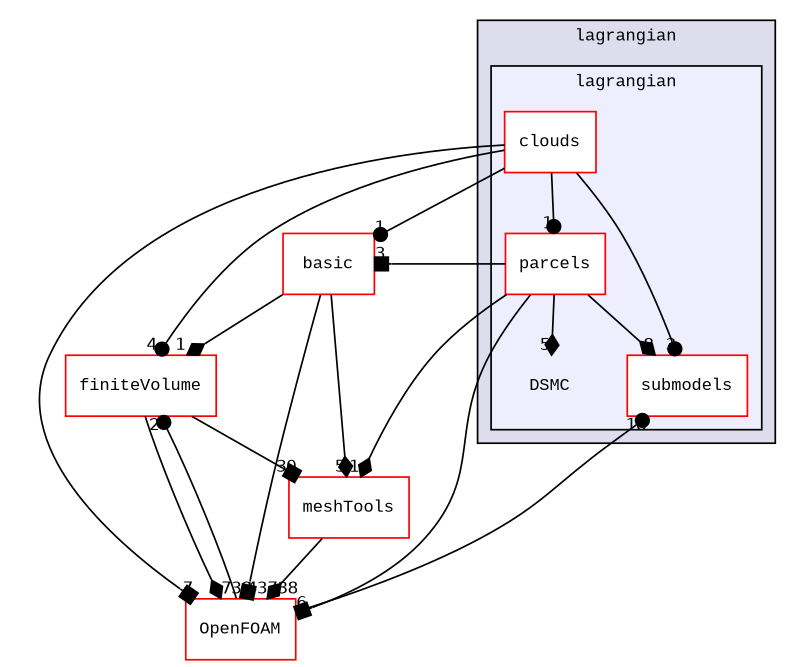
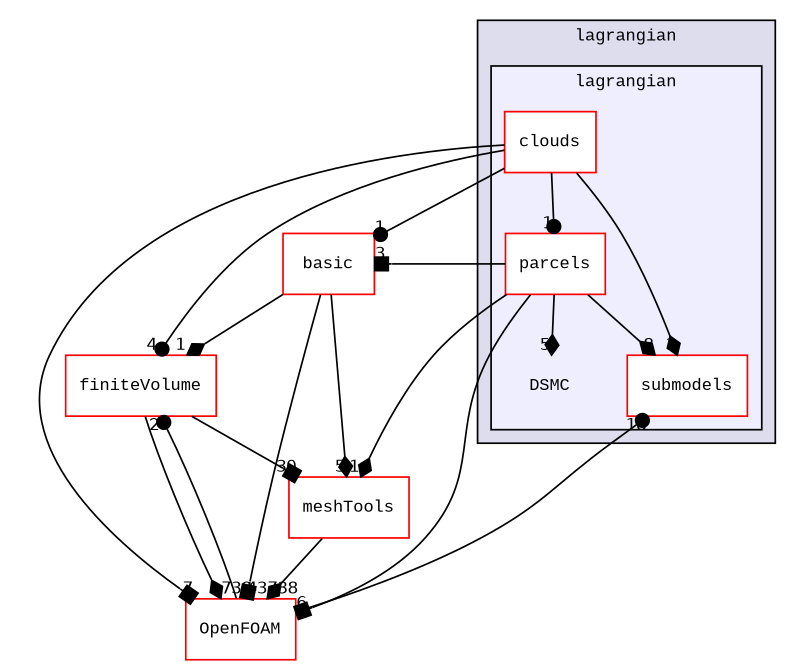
(632, 253) -> (632, 253)
